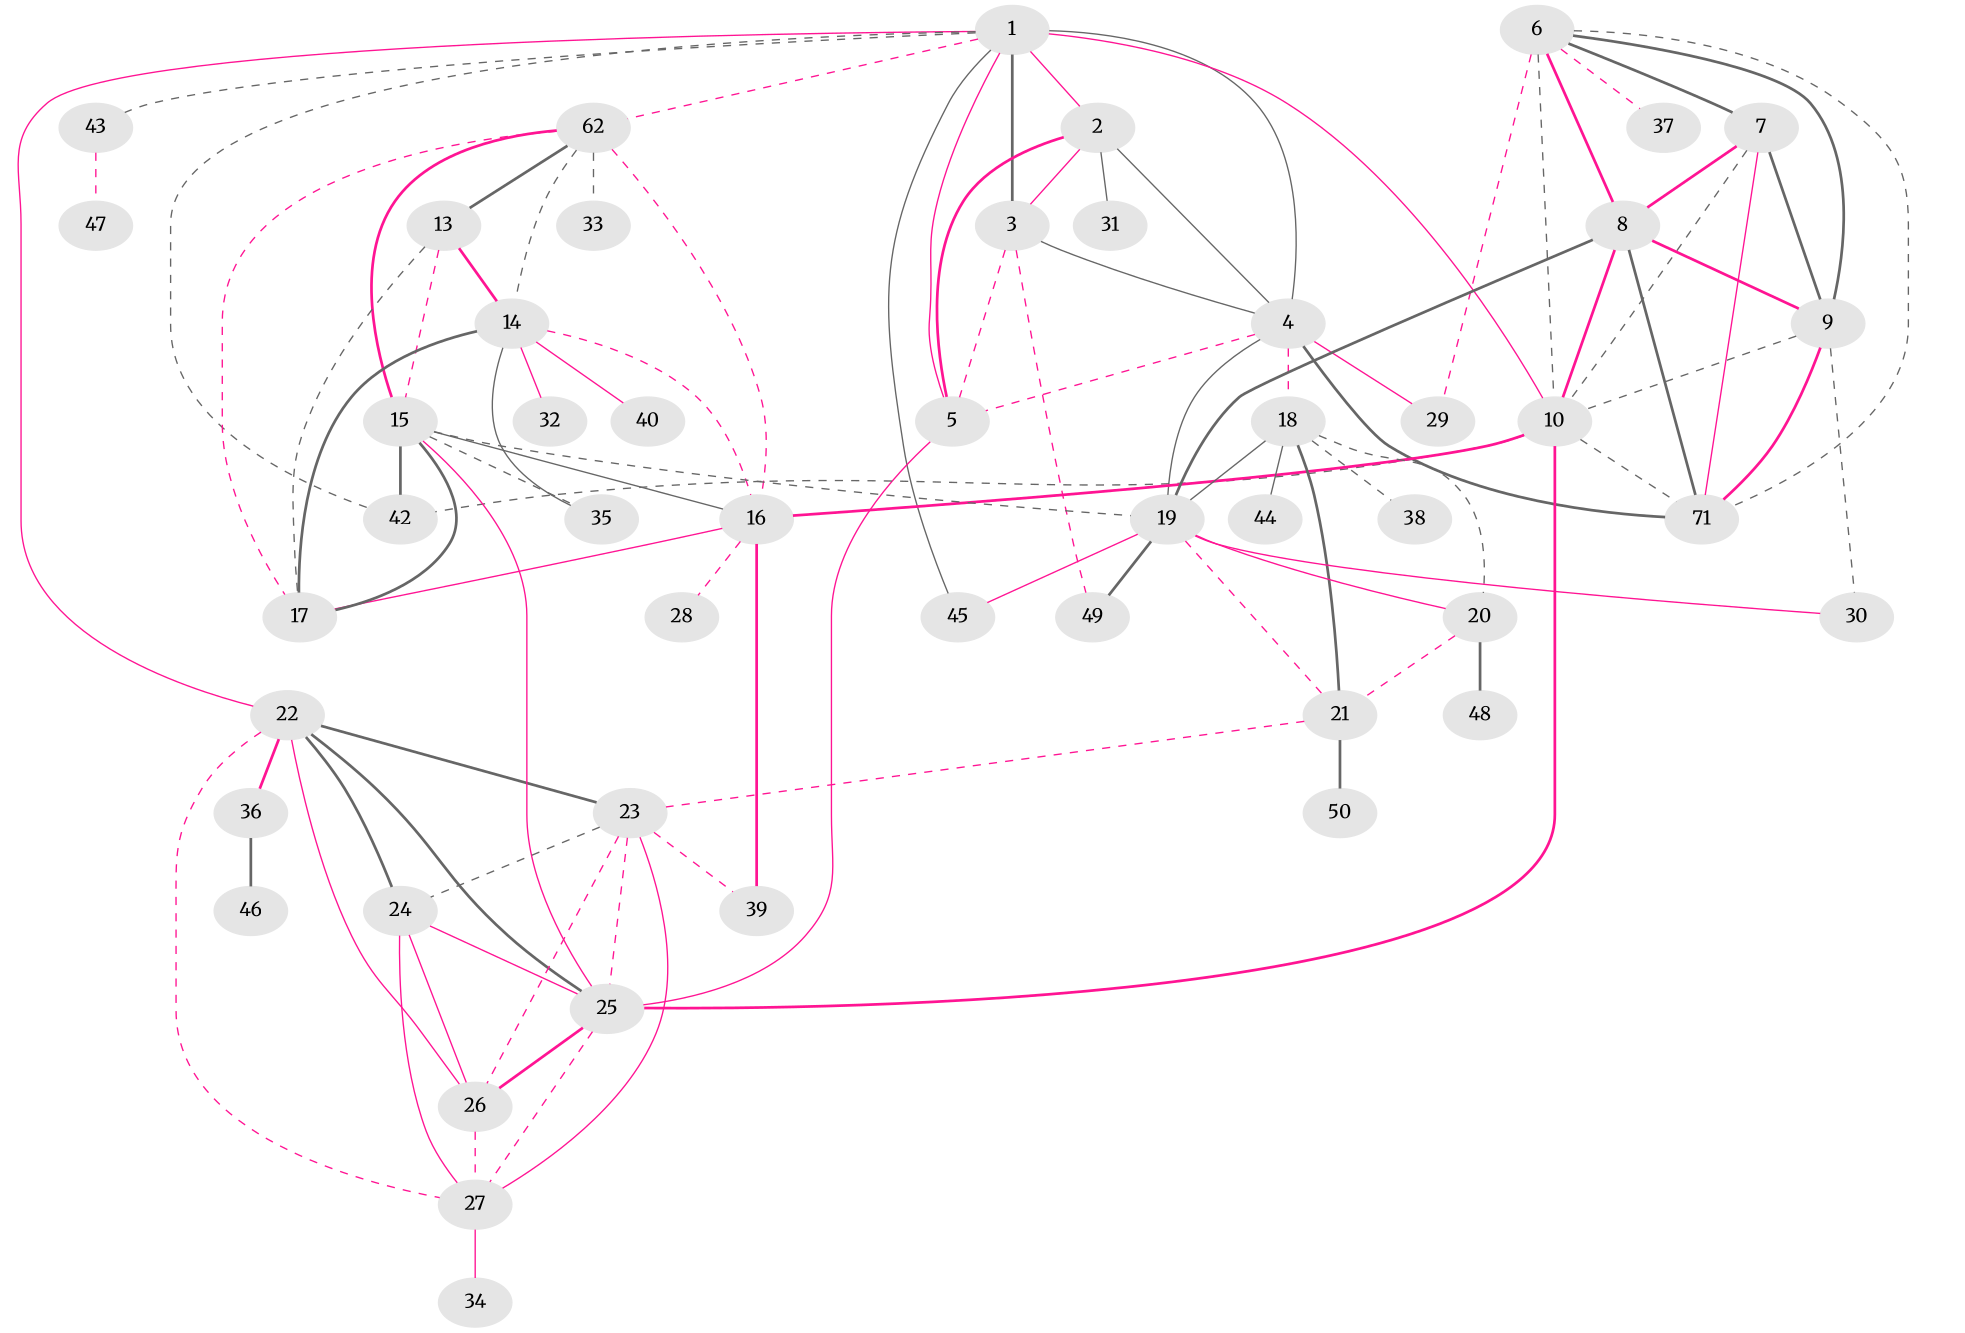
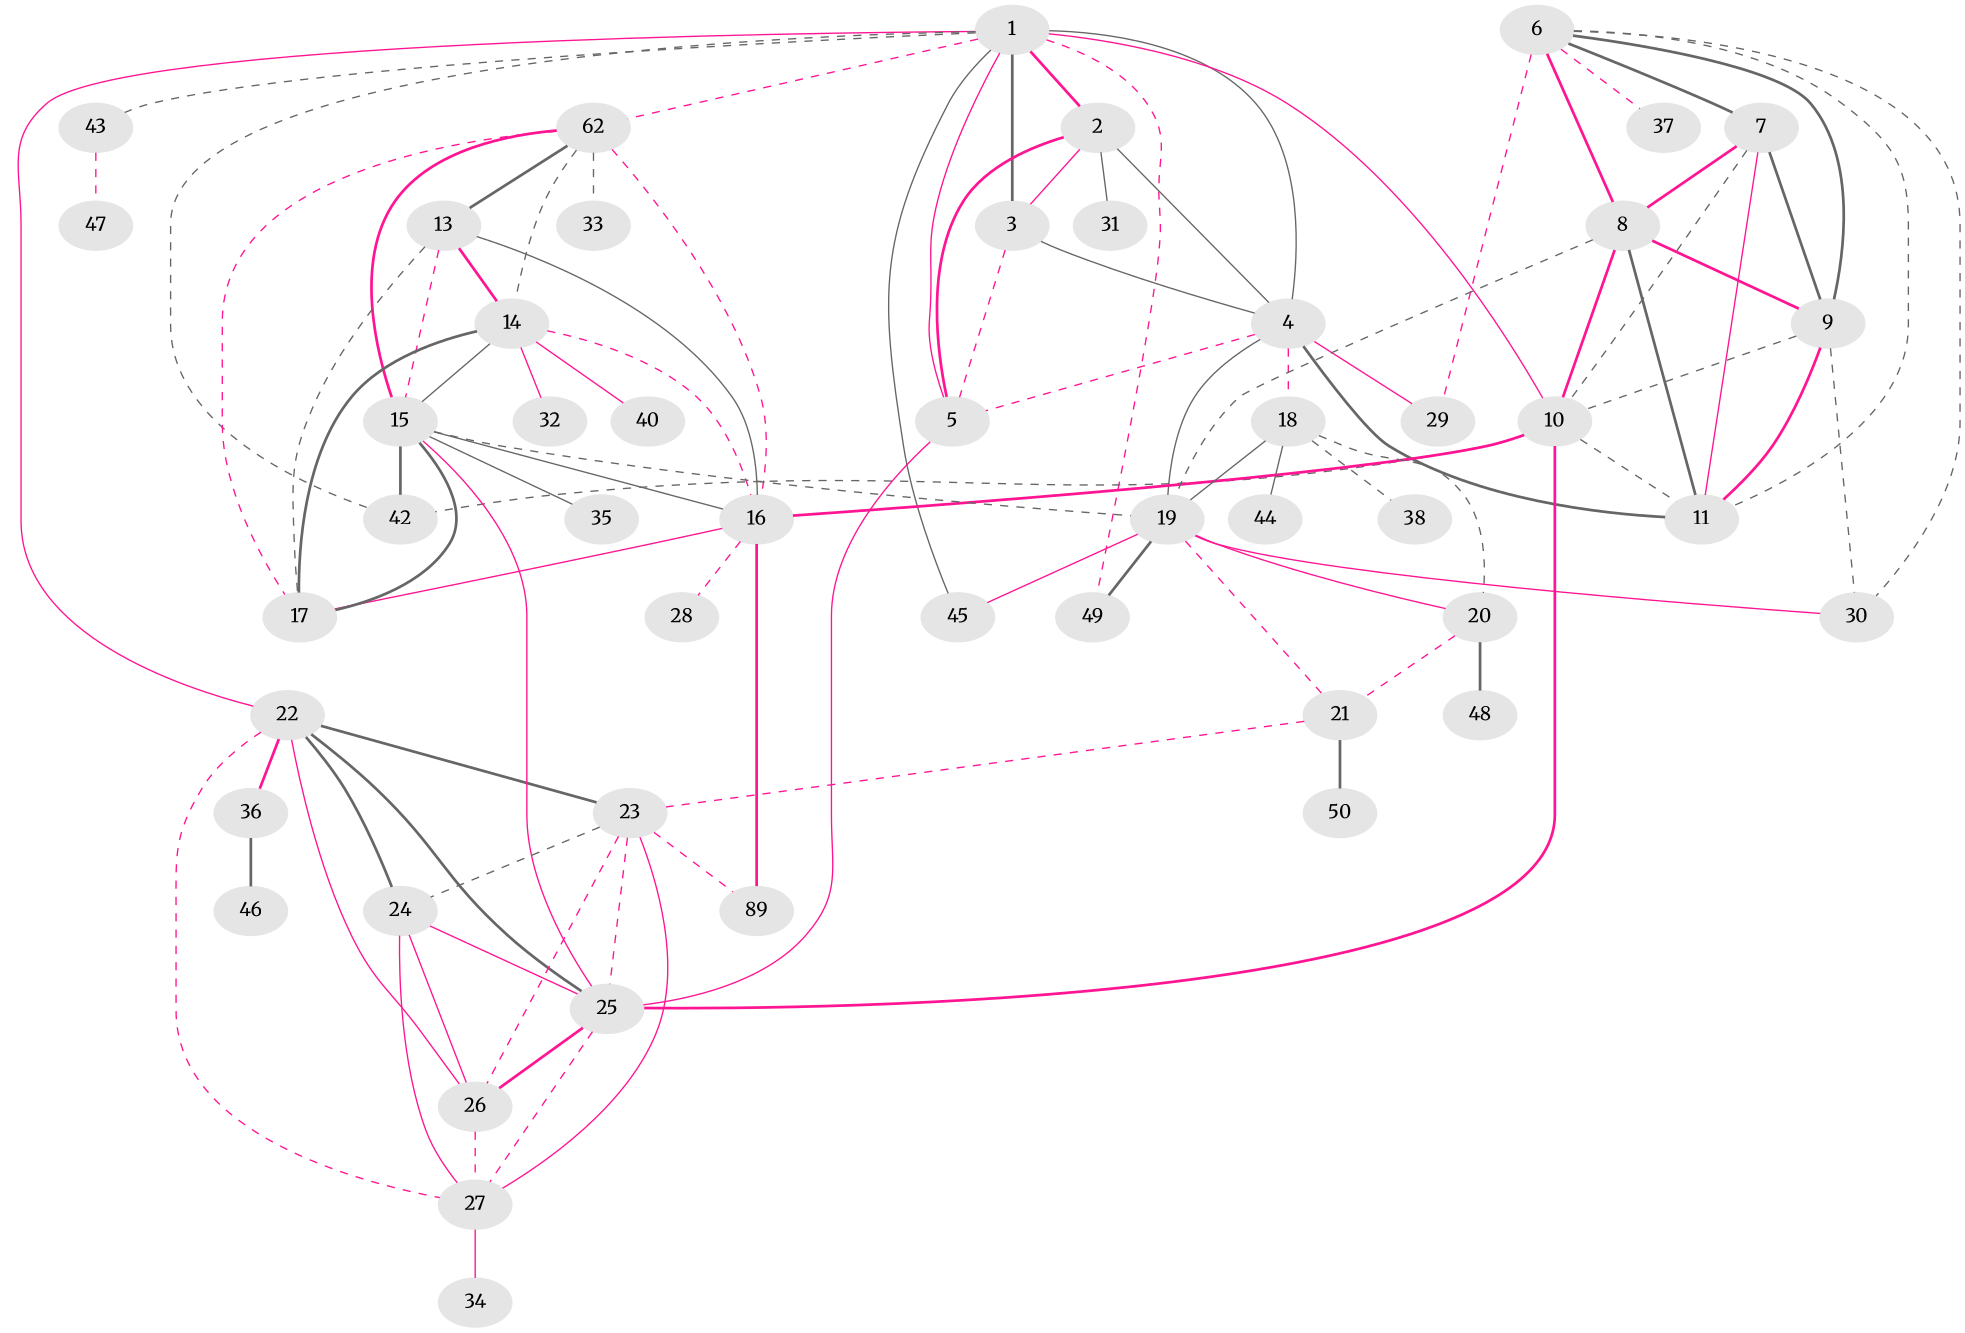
(1055, 79) -> (1055, 79)
(1546, 226) -> (1952, 186)
none -> (659, 326)
(1361, 340) -> (1361, 340)
(1048, 422) -> (1156, 273)
(496, 434) -> (456, 373)
(501, 470) -> (501, 470)
(1702, 519) -> (1702, 519)
(1325, 554) -> none
(757, 911) -> (757, 911)
